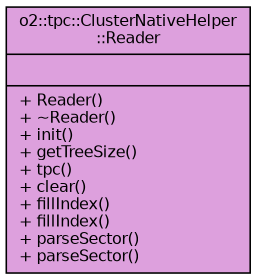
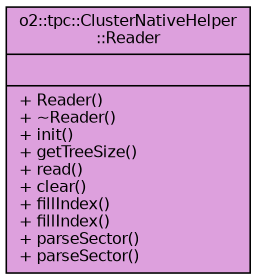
(46, 170) -> (51, 170)
